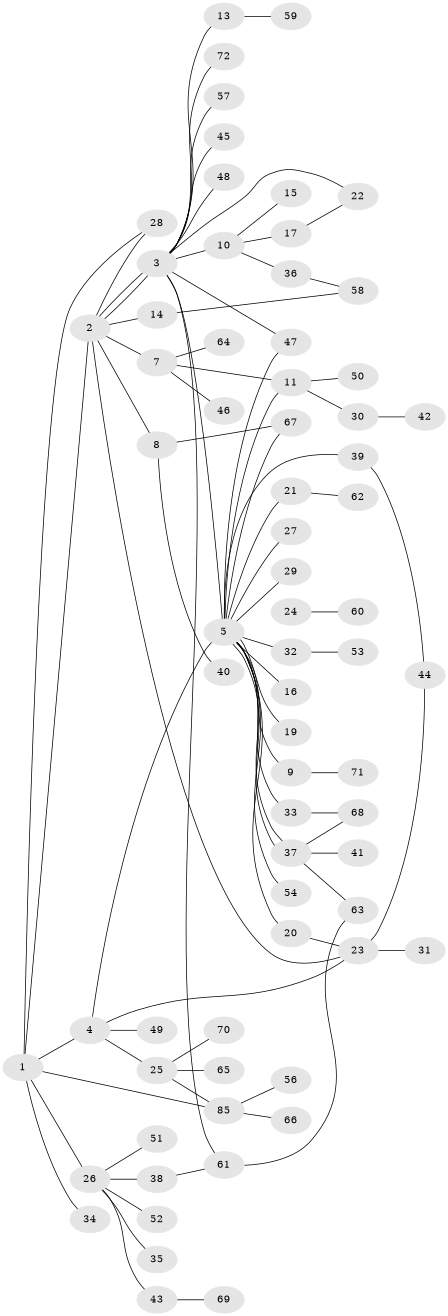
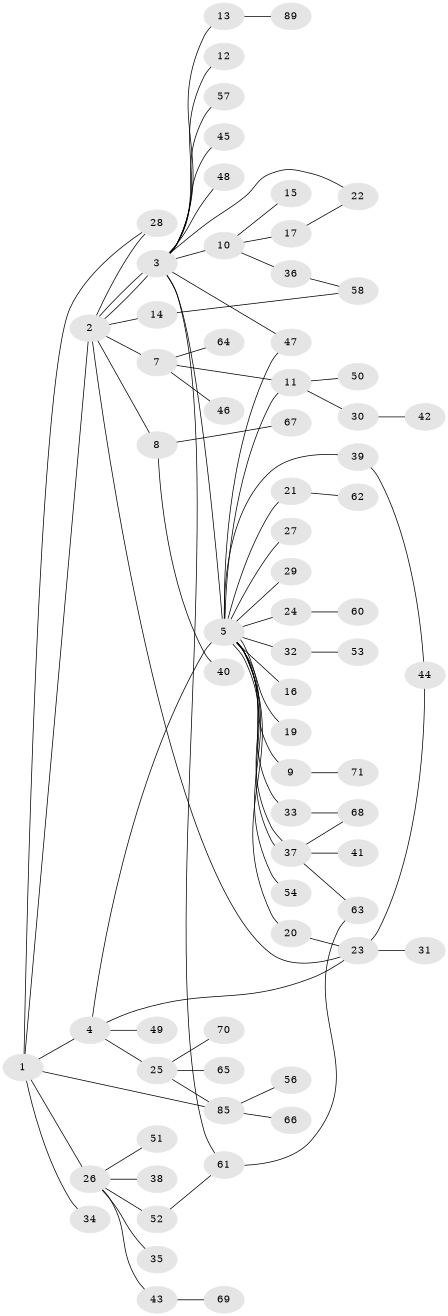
(291, 16) -> (291, 16)
(224, 57) -> (224, 57)
(244, 523) -> (258, 622)
(191, 1172) -> (190, 1192)
